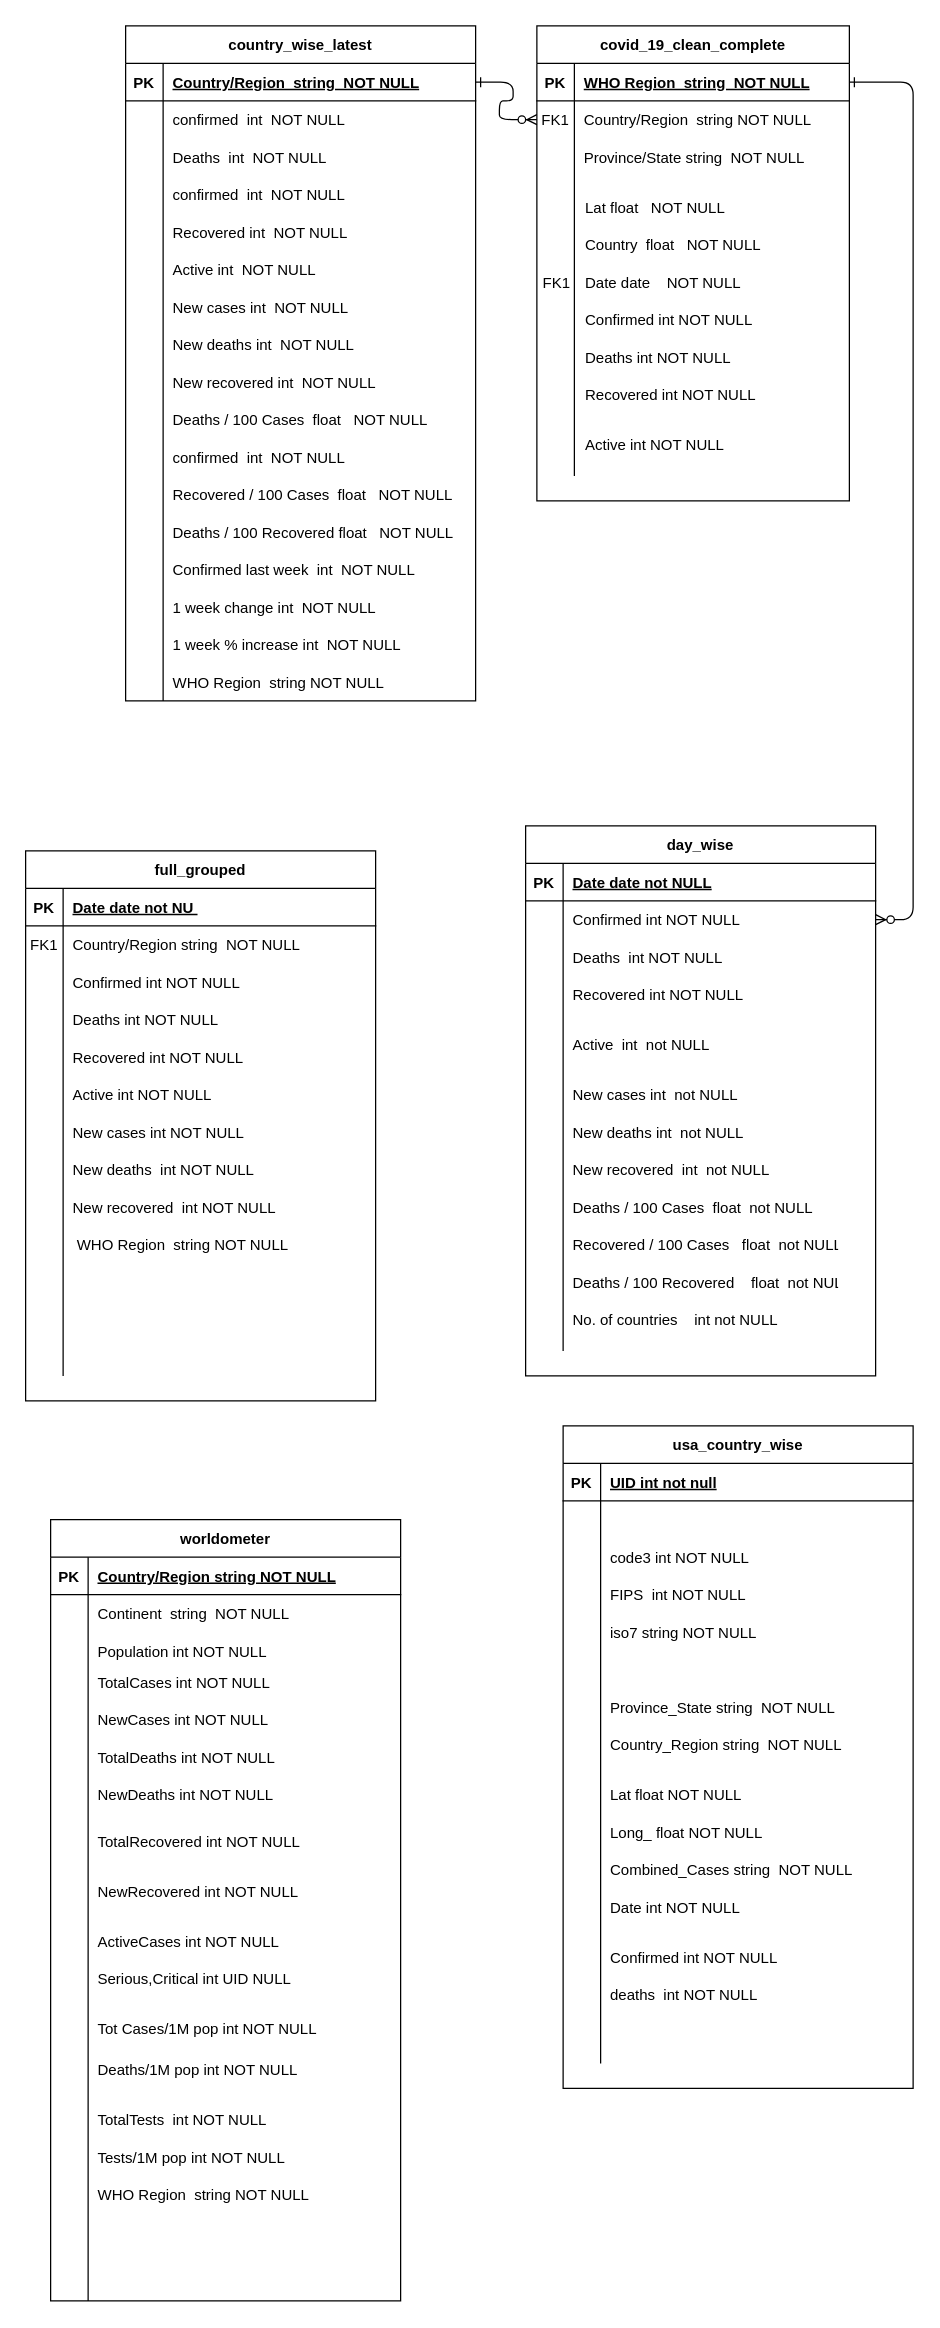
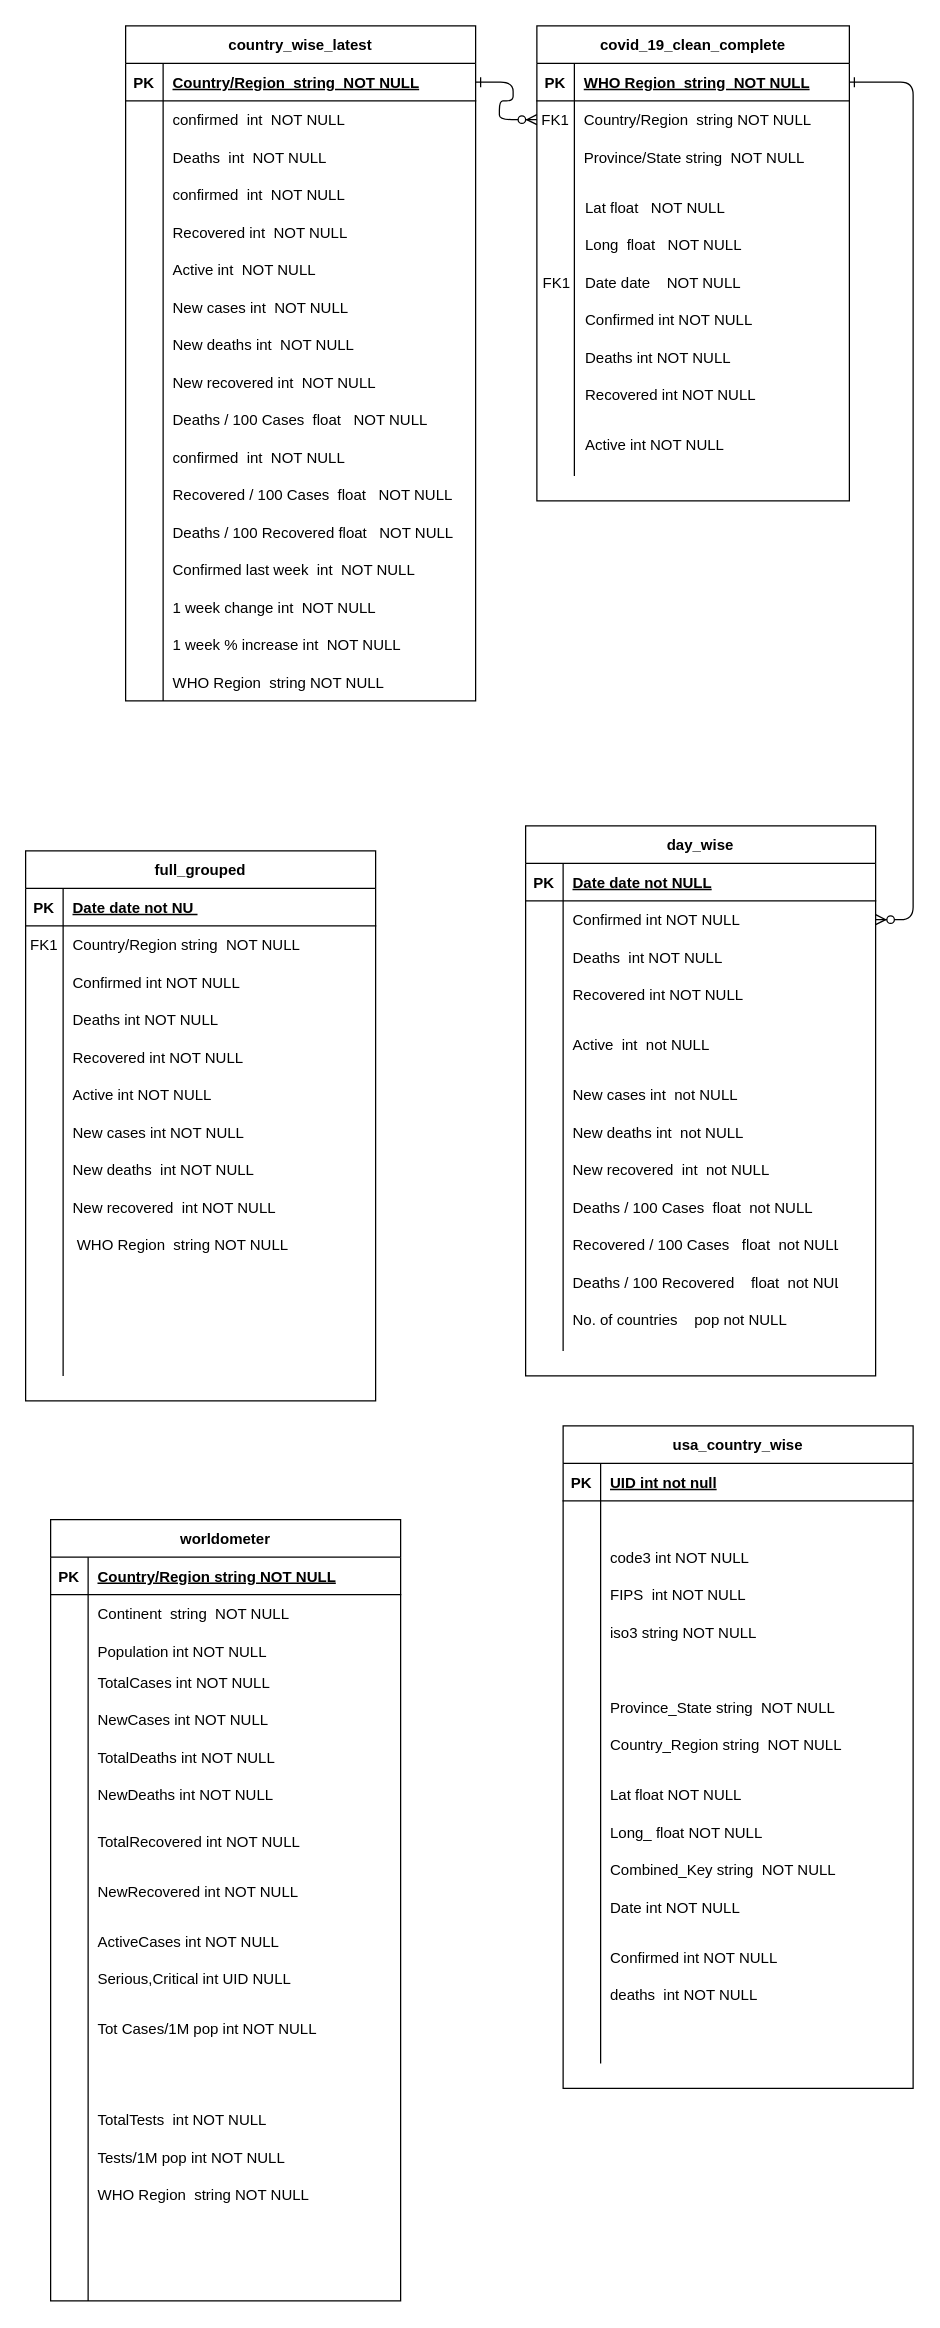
(682, 245) -> (670, 245)
(689, 1320) -> (691, 1320)
(684, 1633) -> (684, 1633)
(730, 1870) -> (722, 1870)
(244, 2069) -> none
